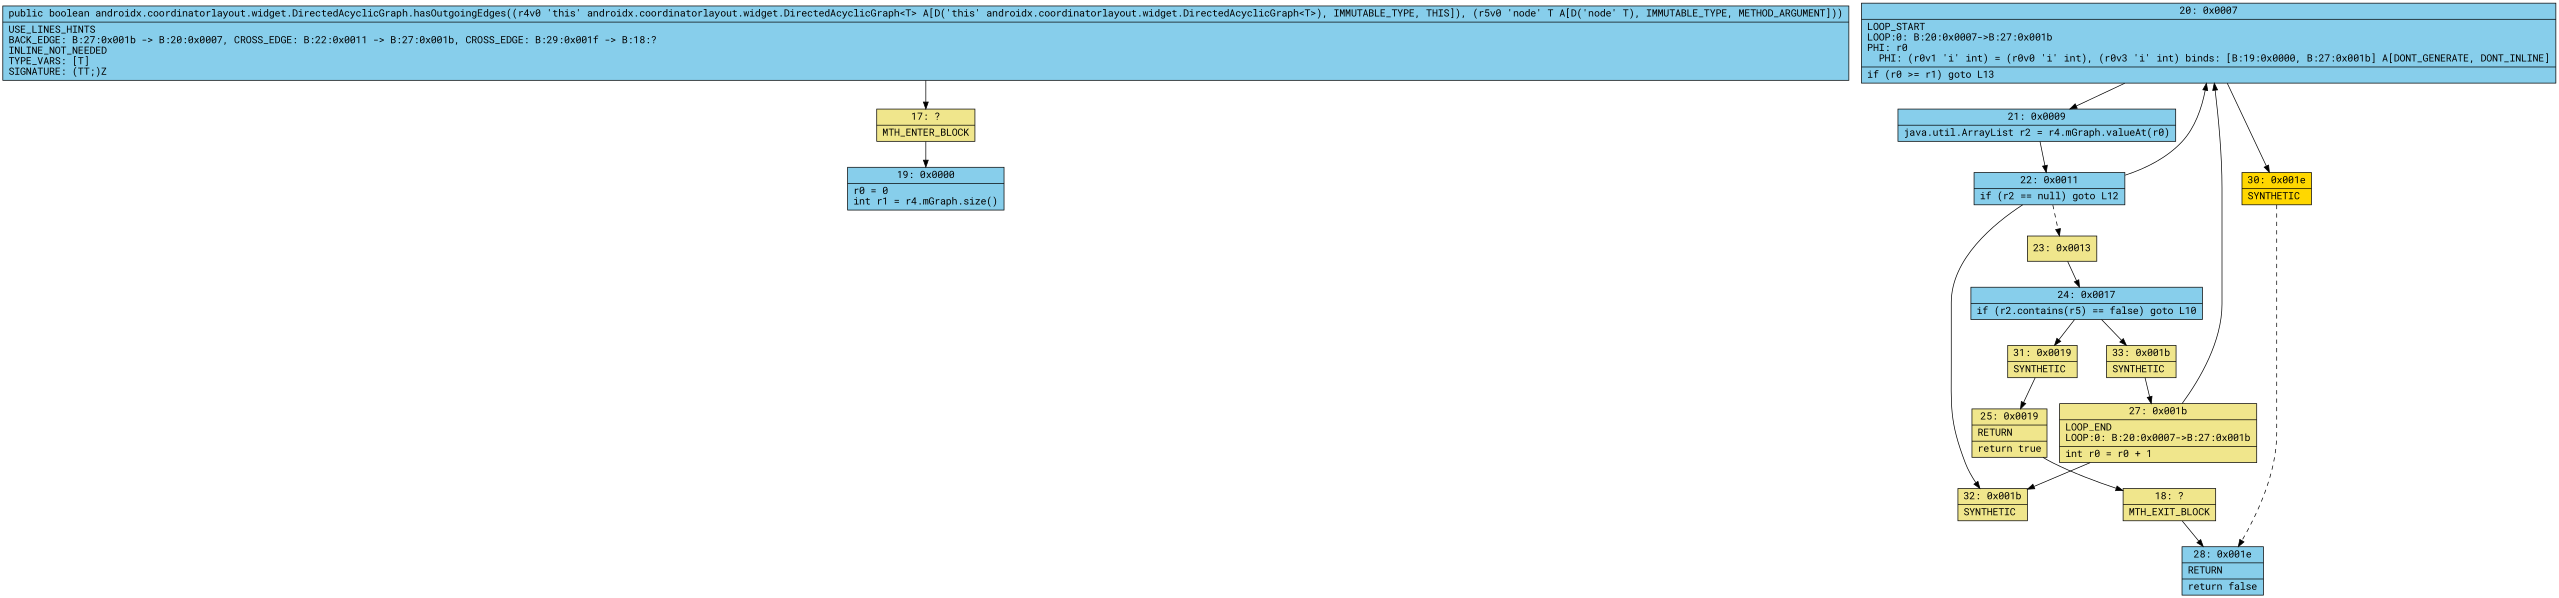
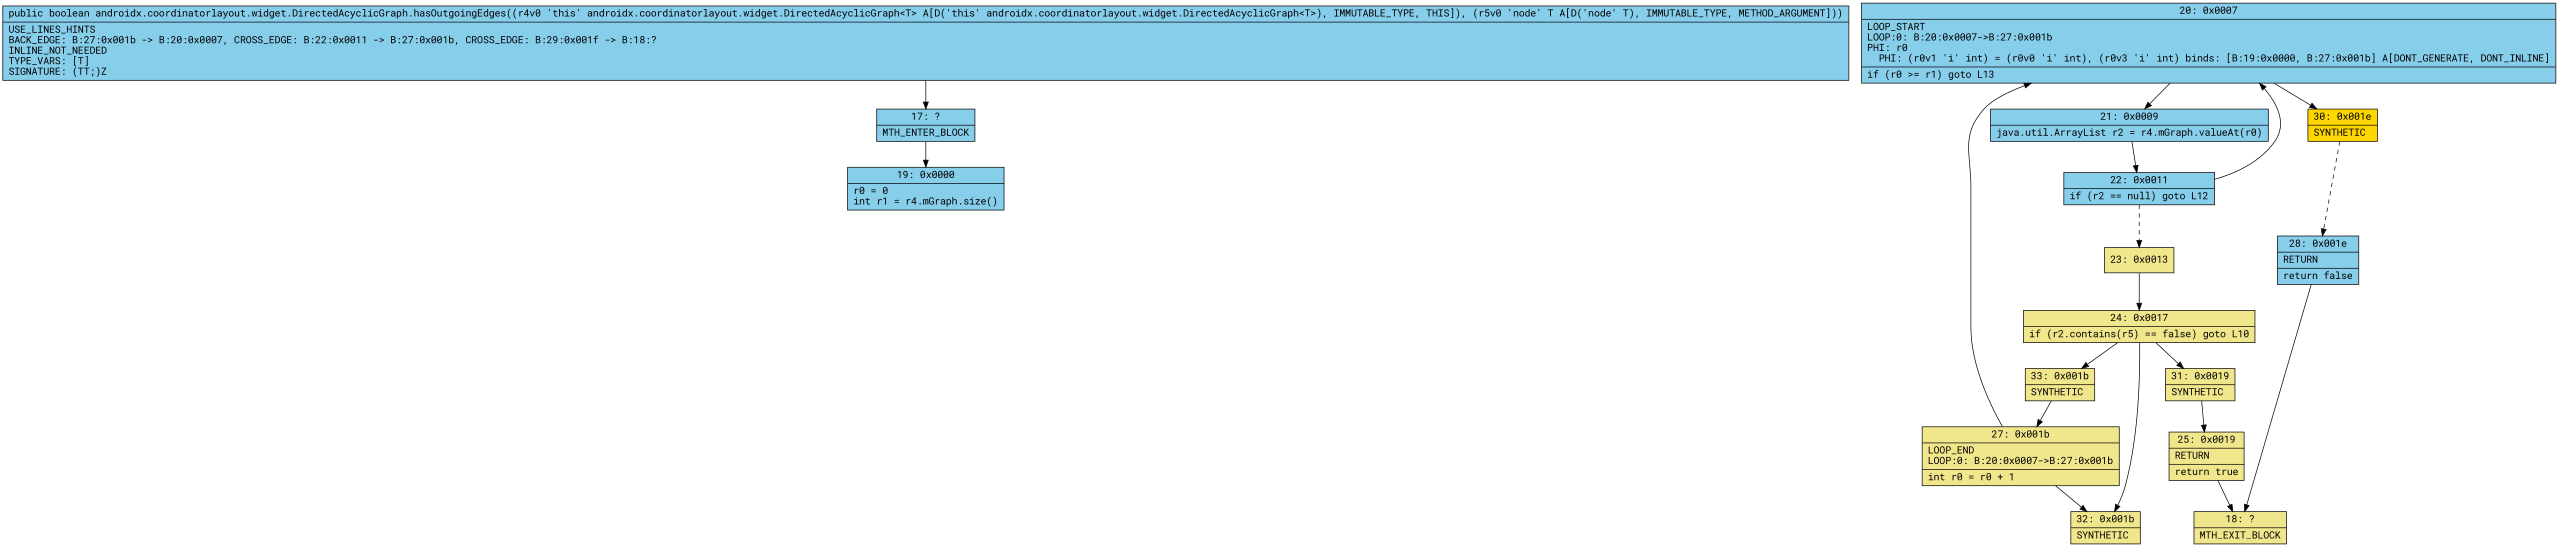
(926, 125) -> (926, 125)
(2087, 303) -> (2139, 326)
(1951, 332) -> (2136, 425)
(2191, 531) -> (2279, 395)
